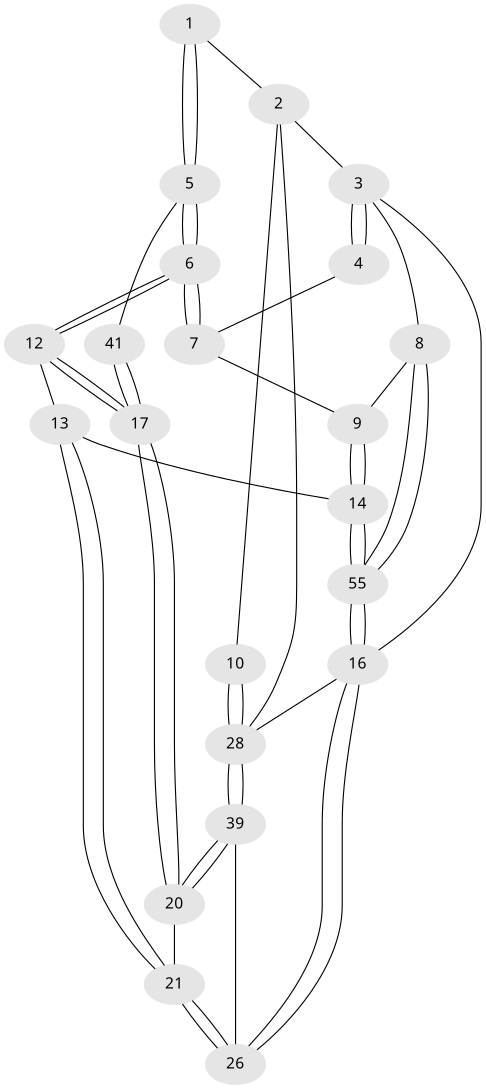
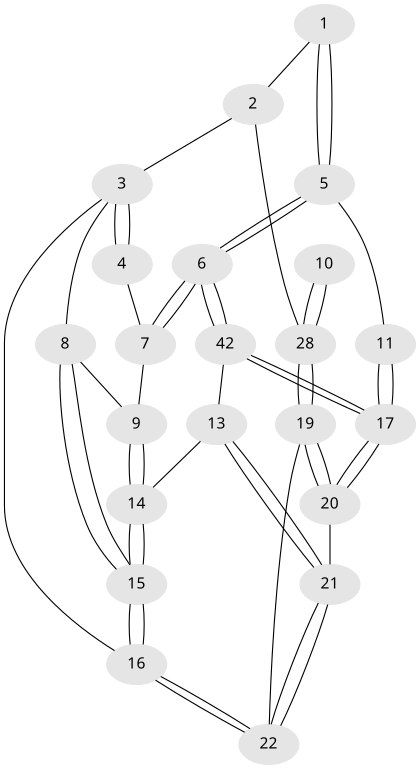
(34, 344) -> (226, 344)
(114, 344) -> (386, 344)
(257, 384) -> none
(358, 584) -> (137, 584)
(297, 705) -> none
(236, 824) -> (306, 424)
(236, 1064) -> (269, 744)
